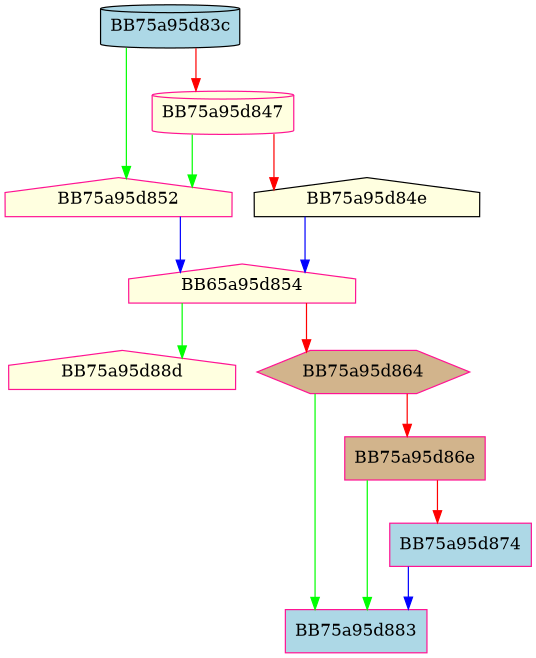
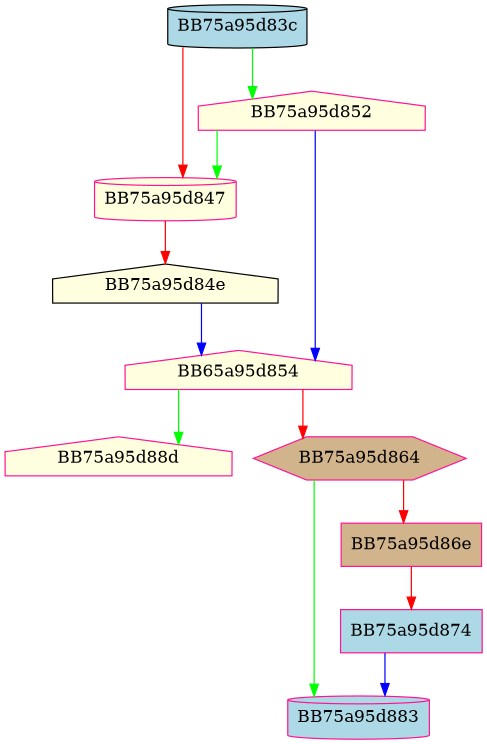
(192, 155) -> (217, 148)
(367, 539) -> none
(356, 631) -> (359, 718)
